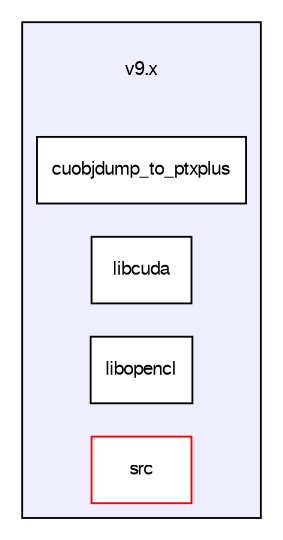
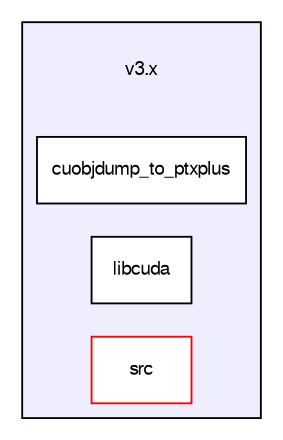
(142, 70) -> (142, 70)
(142, 370) -> none
